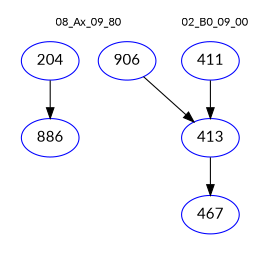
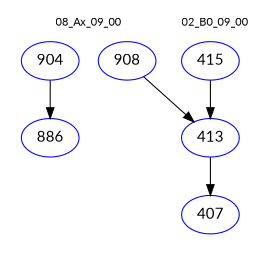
(89, 23) -> (89, 23)
(50, 61) -> (50, 61)
(127, 61) -> (127, 61)
(210, 61) -> (210, 61)
(210, 215) -> (210, 215)
